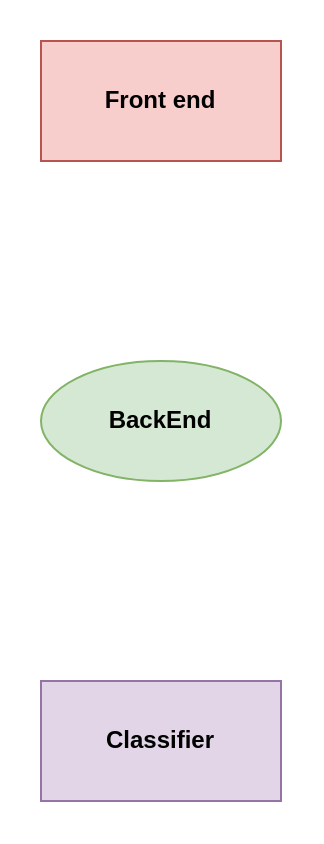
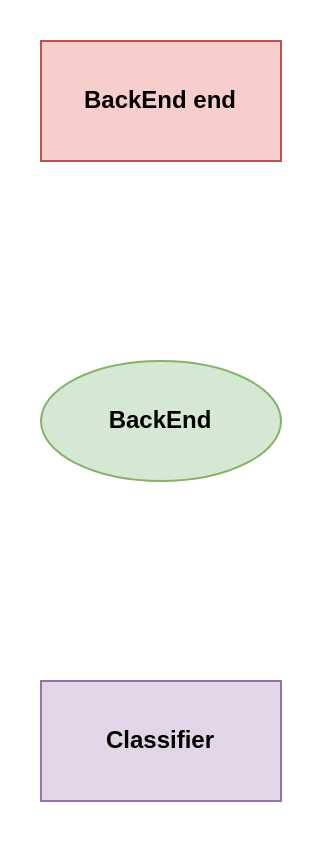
(161, 101) -> (161, 101)
